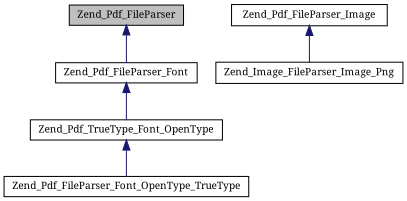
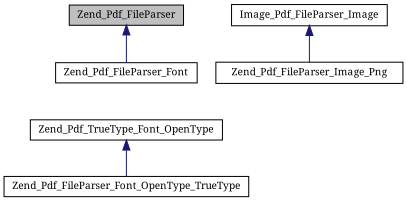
(309, 15) -> (309, 15)
(309, 73) -> (309, 73)
(126, 106) -> none
